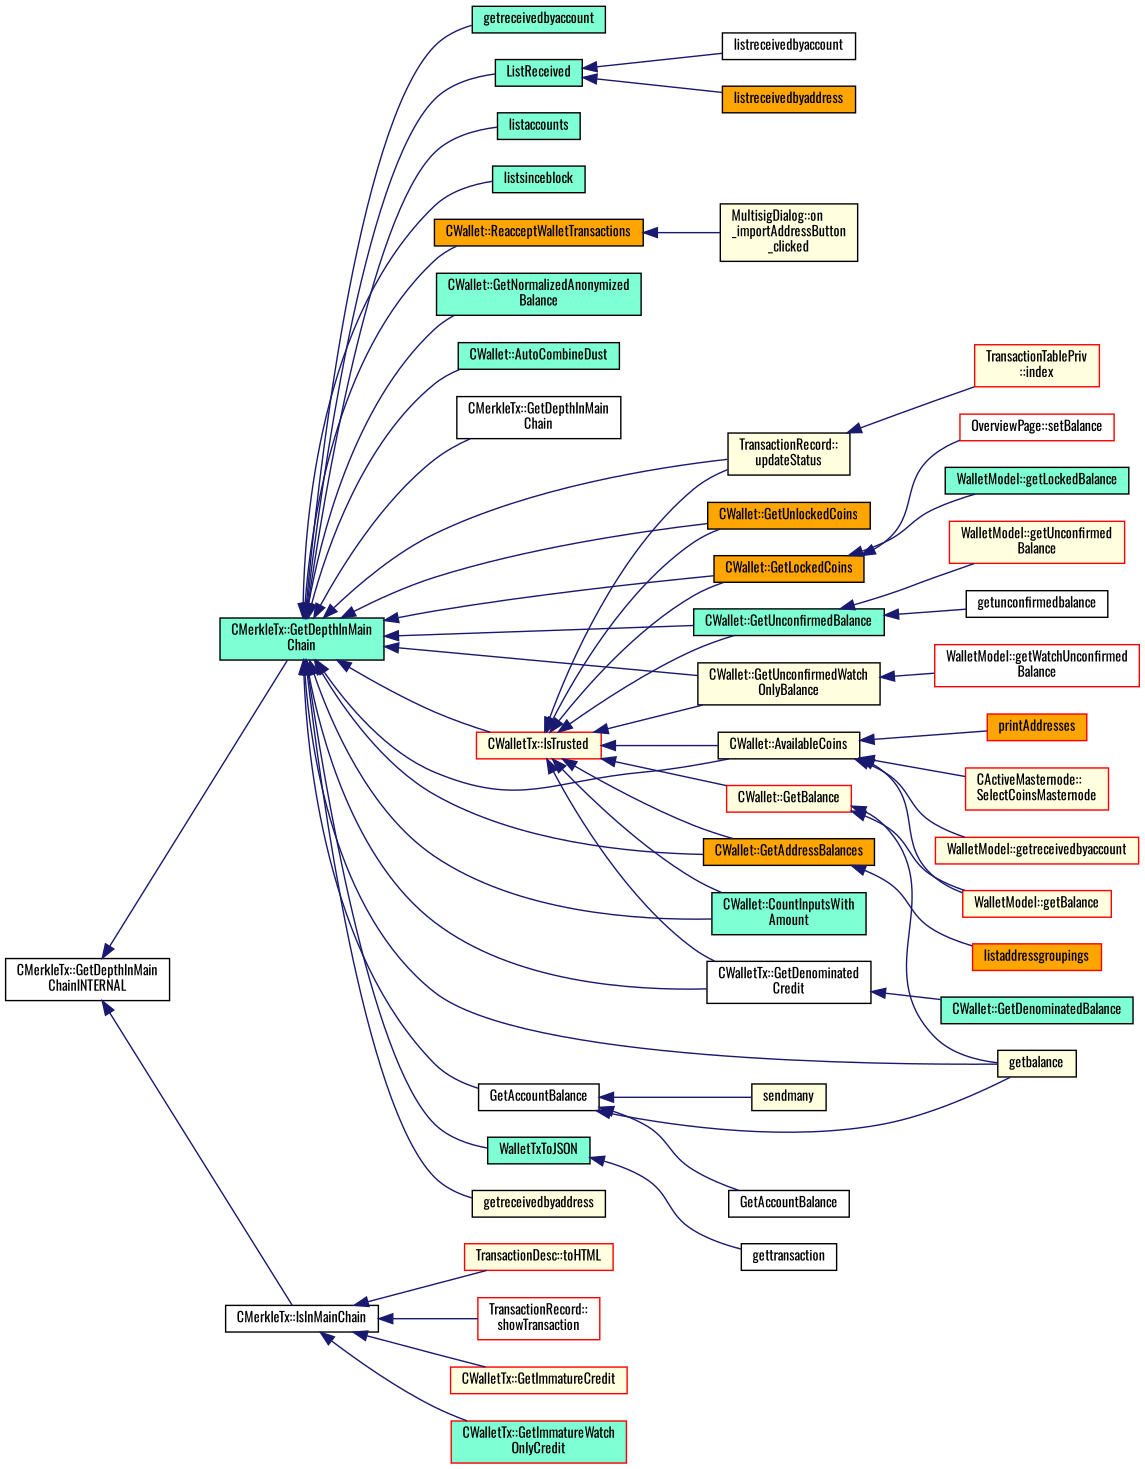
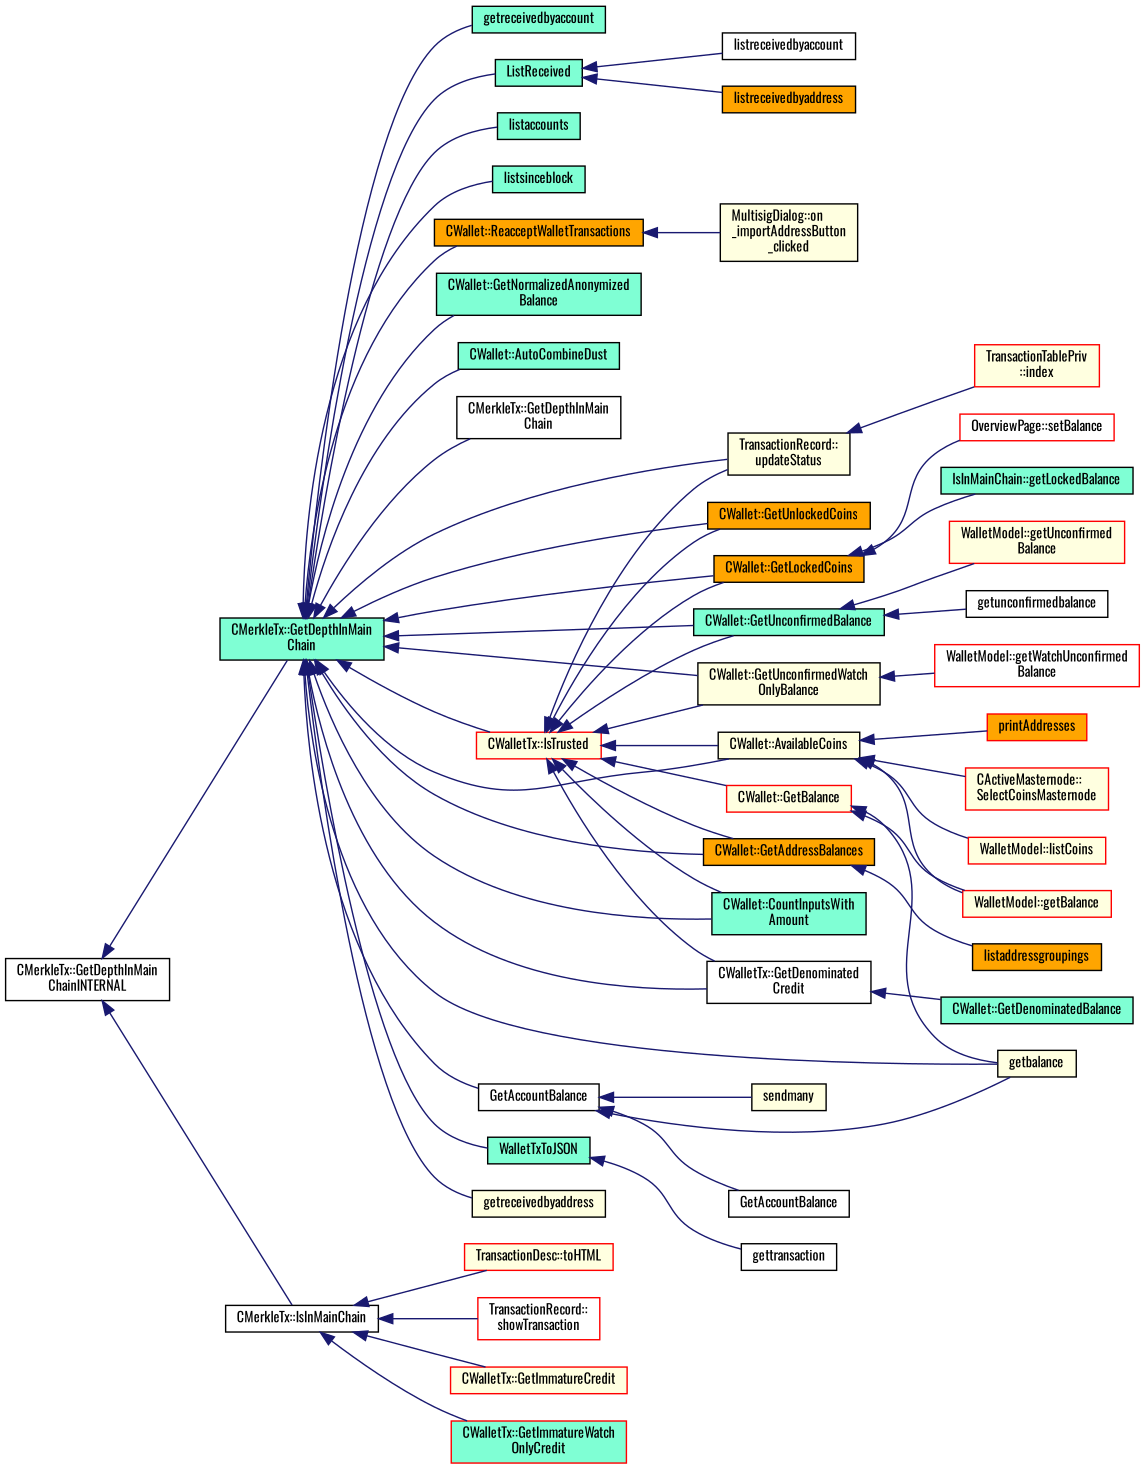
(1037, 481) -> (1037, 481)
(1037, 851) -> (1037, 851)
(1037, 957) -> (1037, 957)
